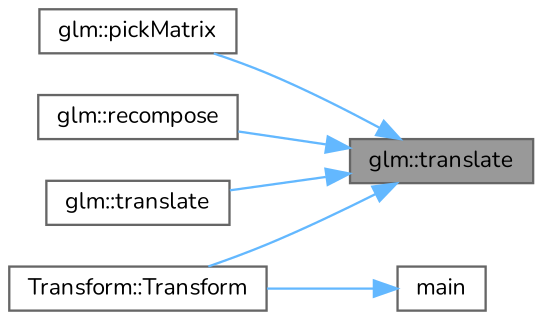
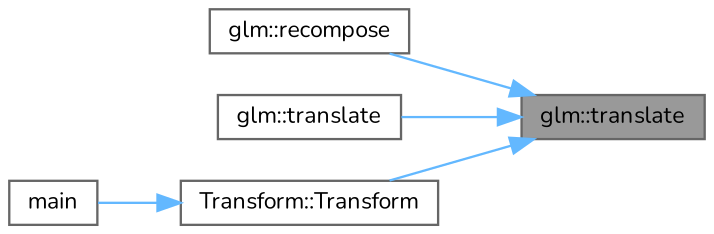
(138, 31) -> none
(320, 289) -> (128, 203)
